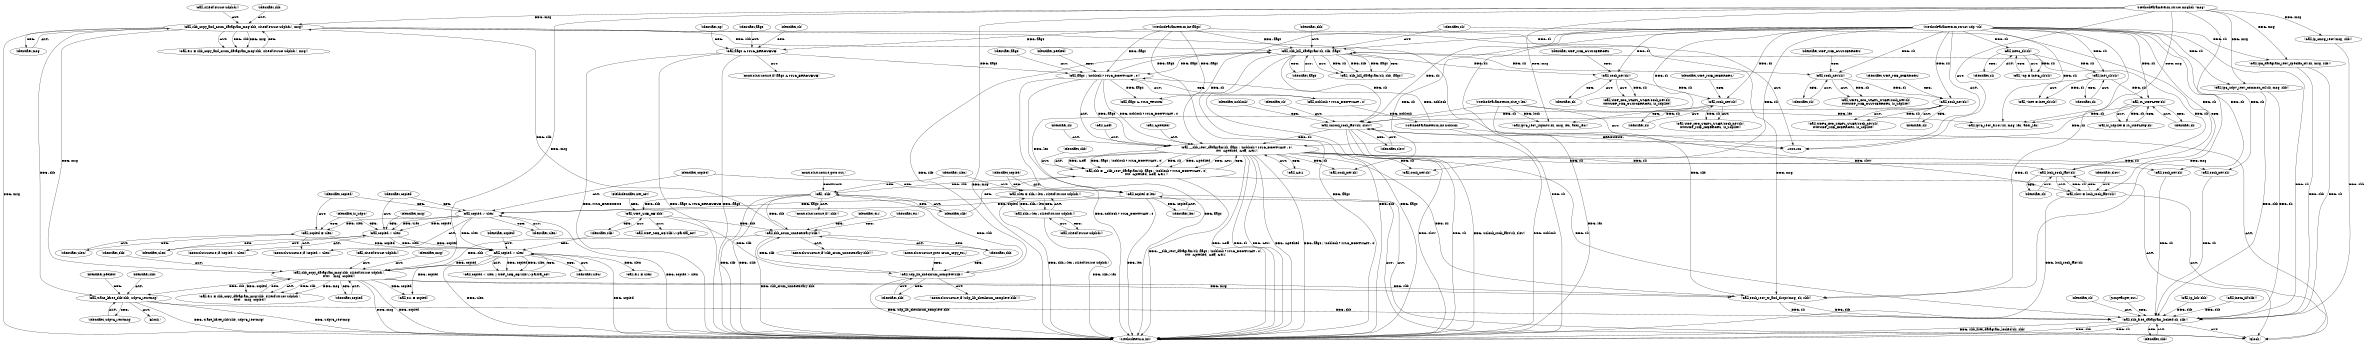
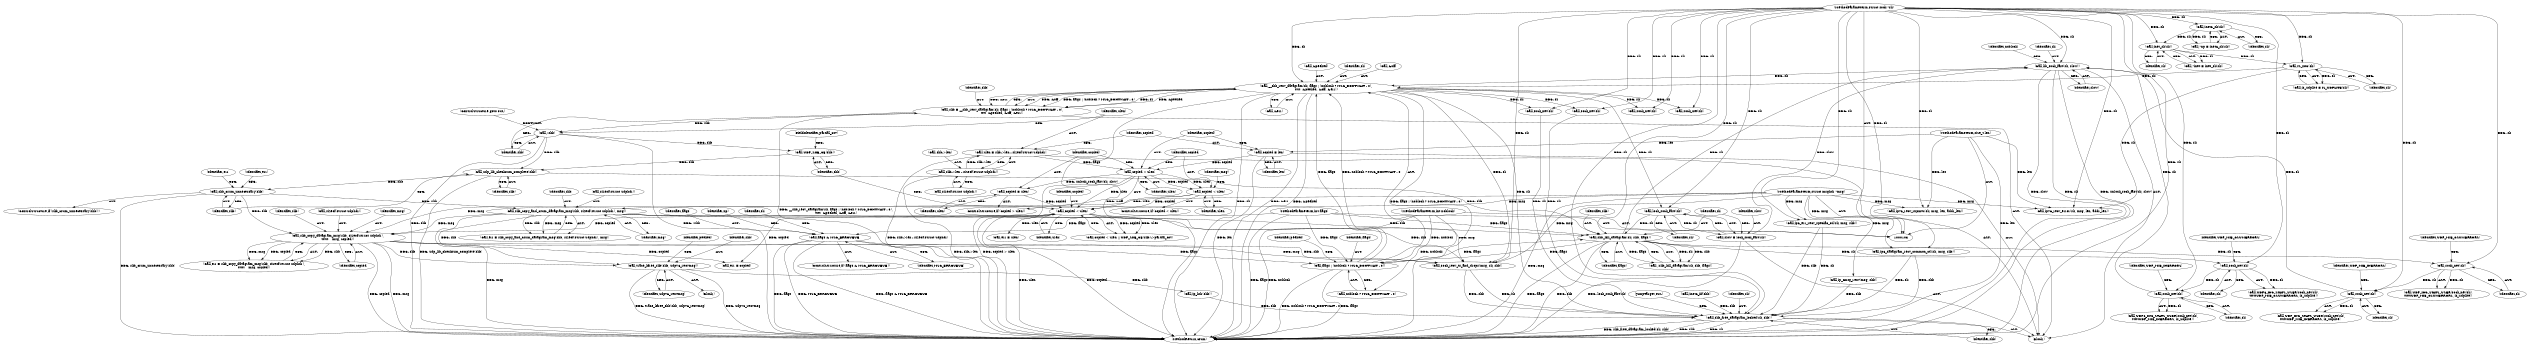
(1953, 27) -> (1864, 8)
none -> (2175, 59)
(2290, 64) -> (1822, 224)
(2252, 88) -> (1913, 252)
(1142, 102) -> none
(2149, 102) -> (2302, 66)
(1383, 114) -> (1420, 248)
(1532, 114) -> (1939, 172)
(1346, 126) -> (2057, 66)
(1614, 137) -> (1627, 224)
none -> (940, 153)
(630, 194) -> (816, 133)
(771, 202) -> none
(1178, 204) -> (1269, 162)
(352, 214) -> none
(817, 214) -> none
(719, 222) -> none
(355, 224) -> (1092, 182)
(666, 234) -> none
(935, 253) -> none
none -> (941, 266)
(975, 298) -> none
(1079, 309) -> (934, 272)
(1135, 339) -> (1189, 339)
